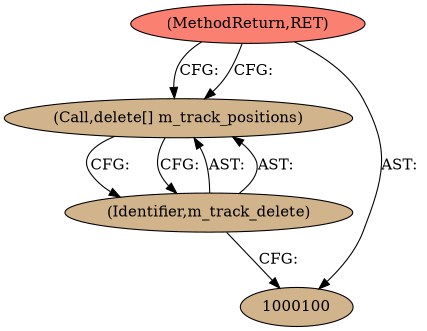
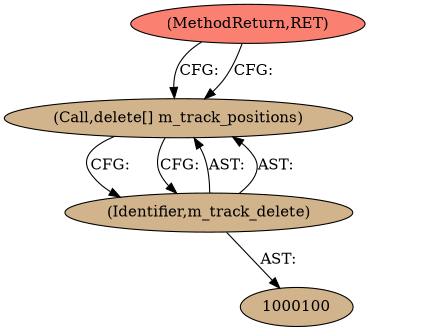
(381, 151) -> none
(281, 260) -> (281, 260)
